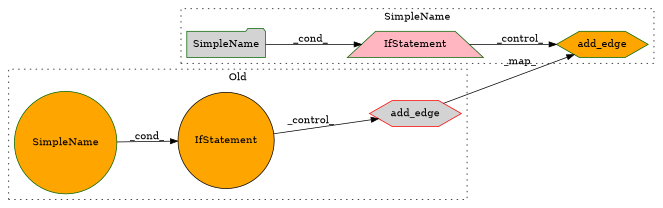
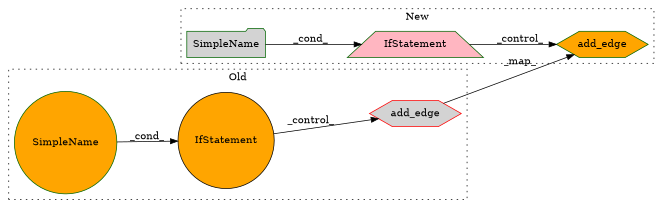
(417, 17) -> (417, 17)
